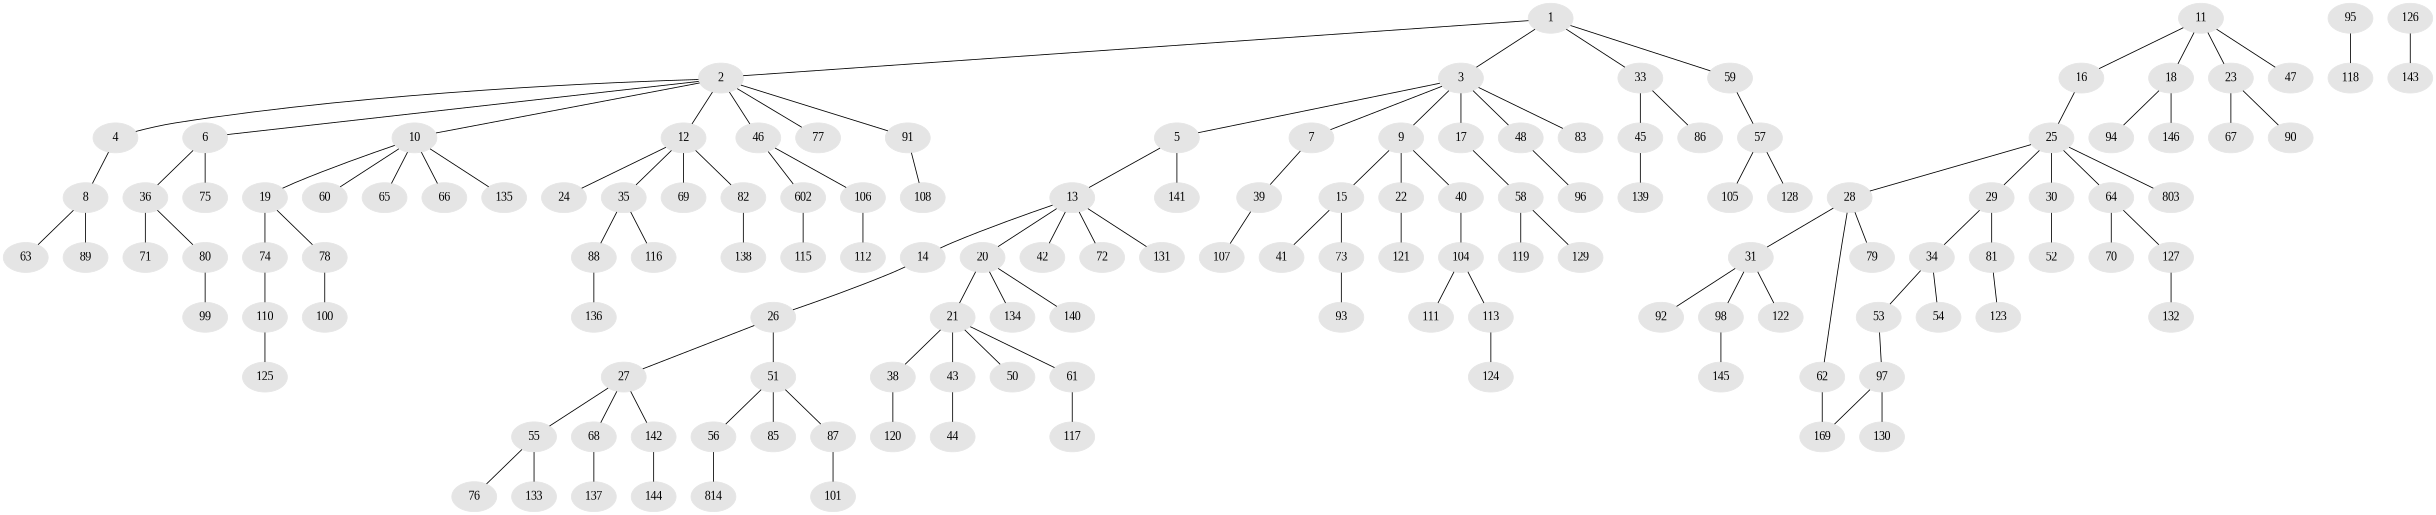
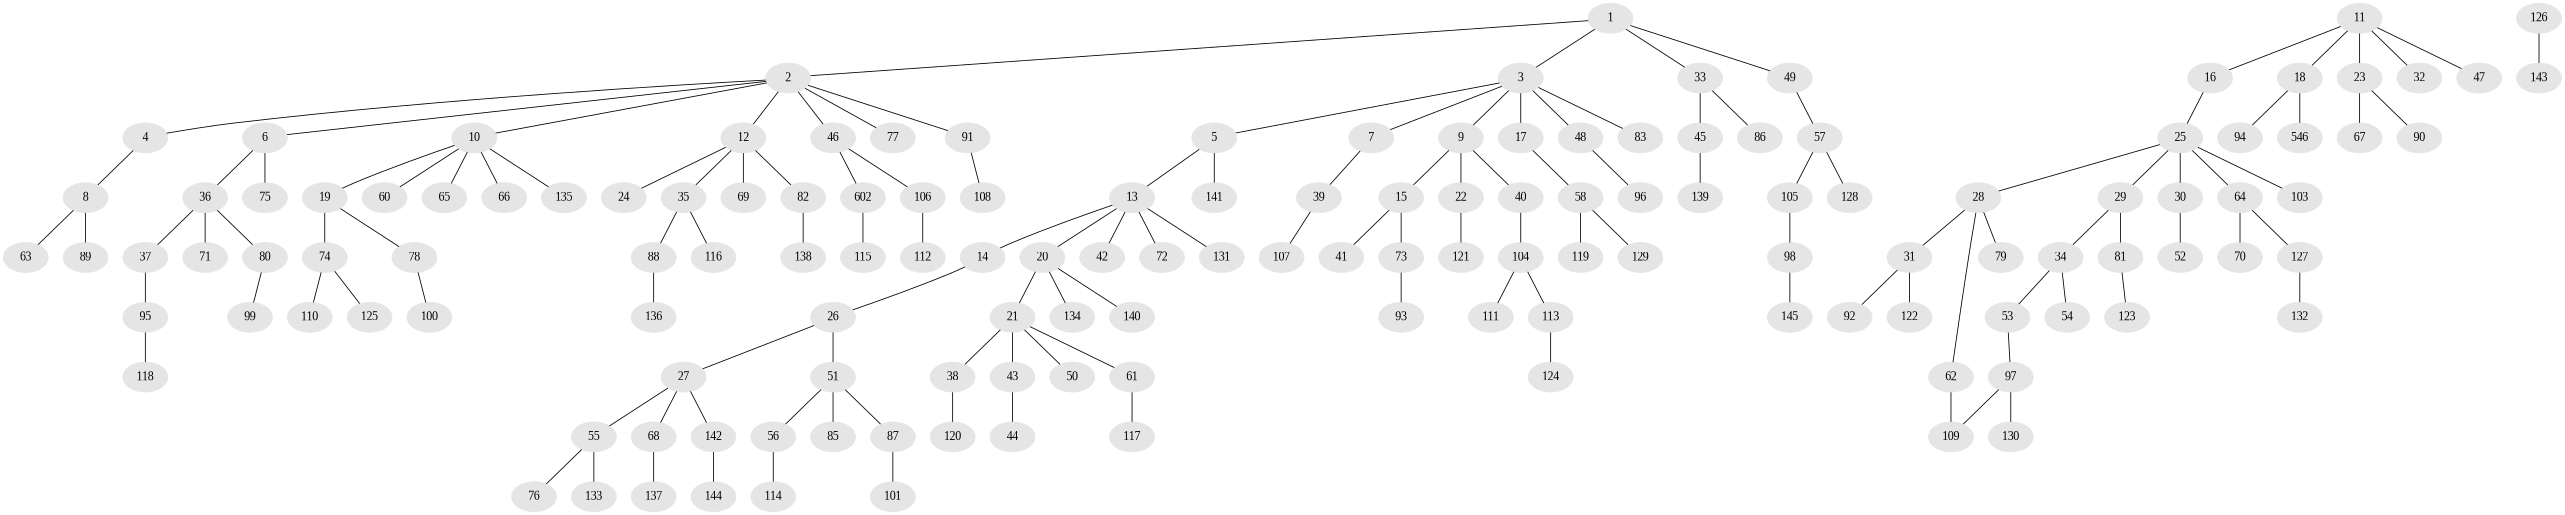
(1730, 78) -> (1790, 78)
none -> (2419, 78)
(2171, 138) -> (2300, 138)
(2171, 198) -> (2300, 198)
none -> (145, 257)
(1736, 287) -> (1790, 228)
(265, 347) -> (347, 287)
(1822, 437) -> (1951, 437)
(713, 497) -> (773, 497)
